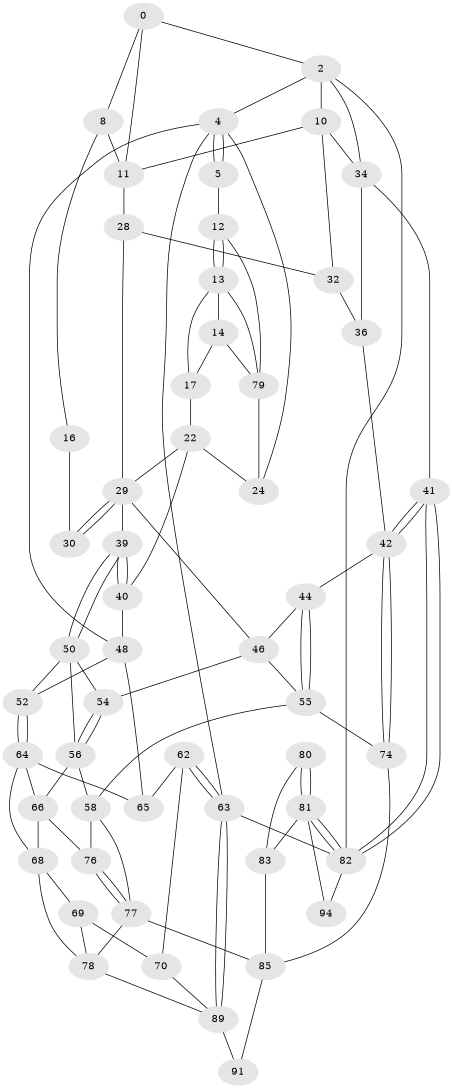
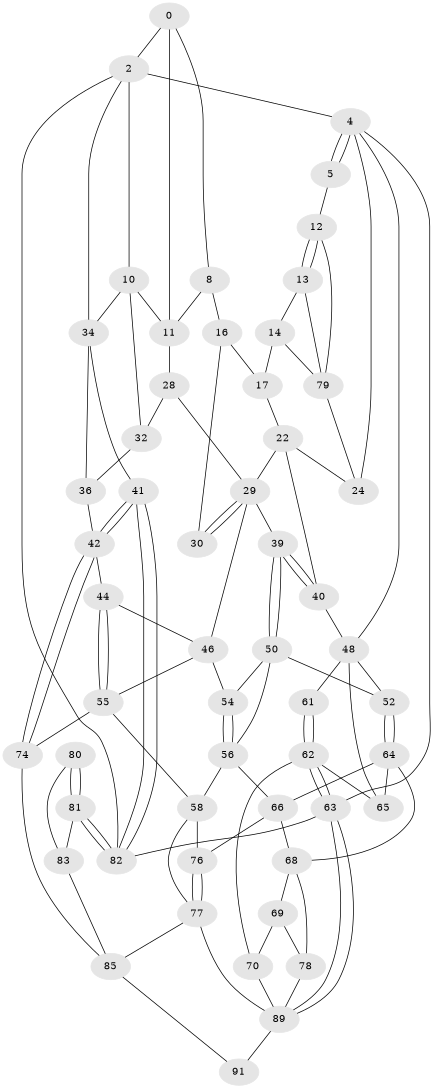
(190, 330) -> (242, 359)
none -> (309, 703)
(326, 914) -> none
(110, 940) -> (224, 976)
